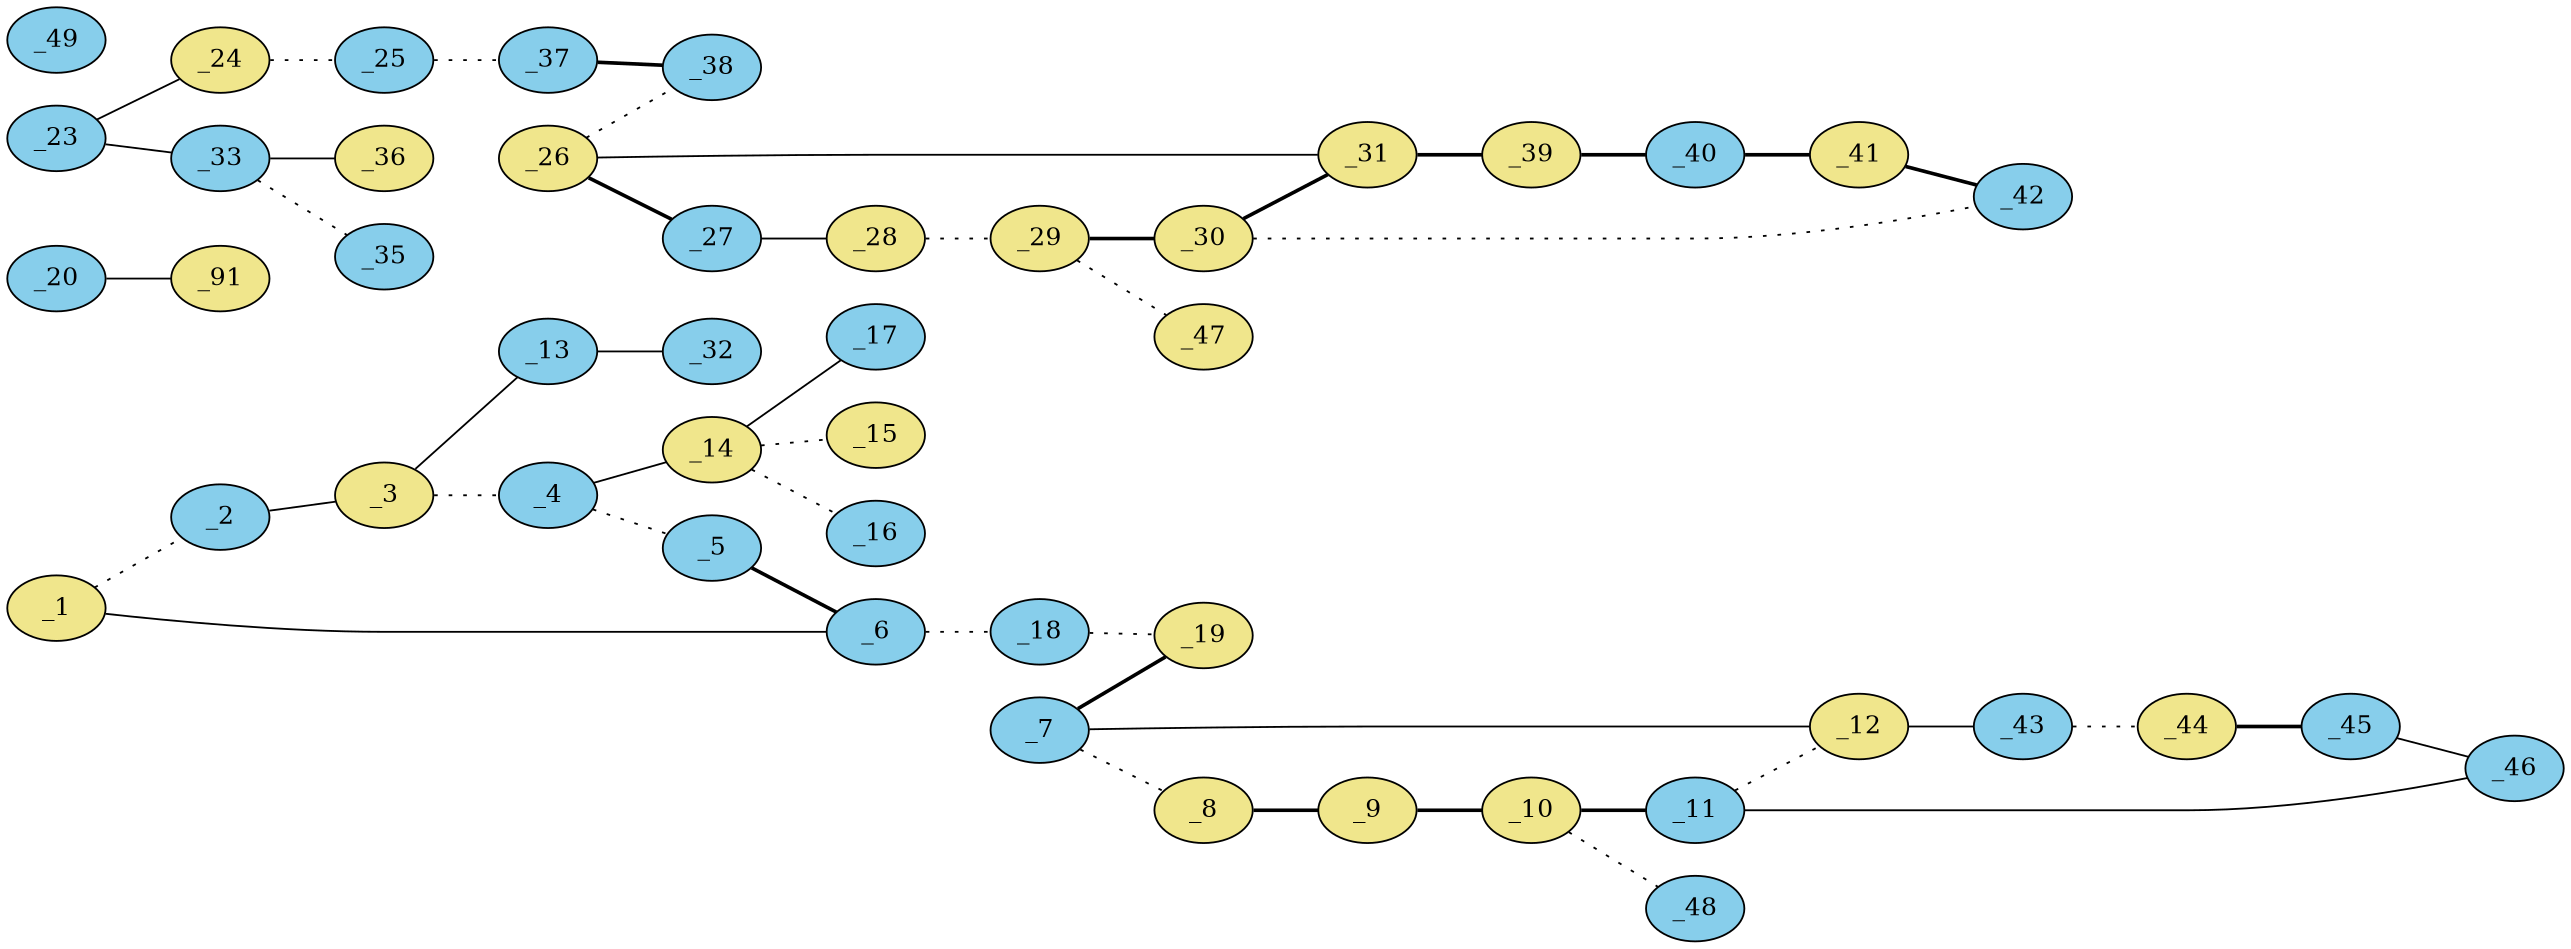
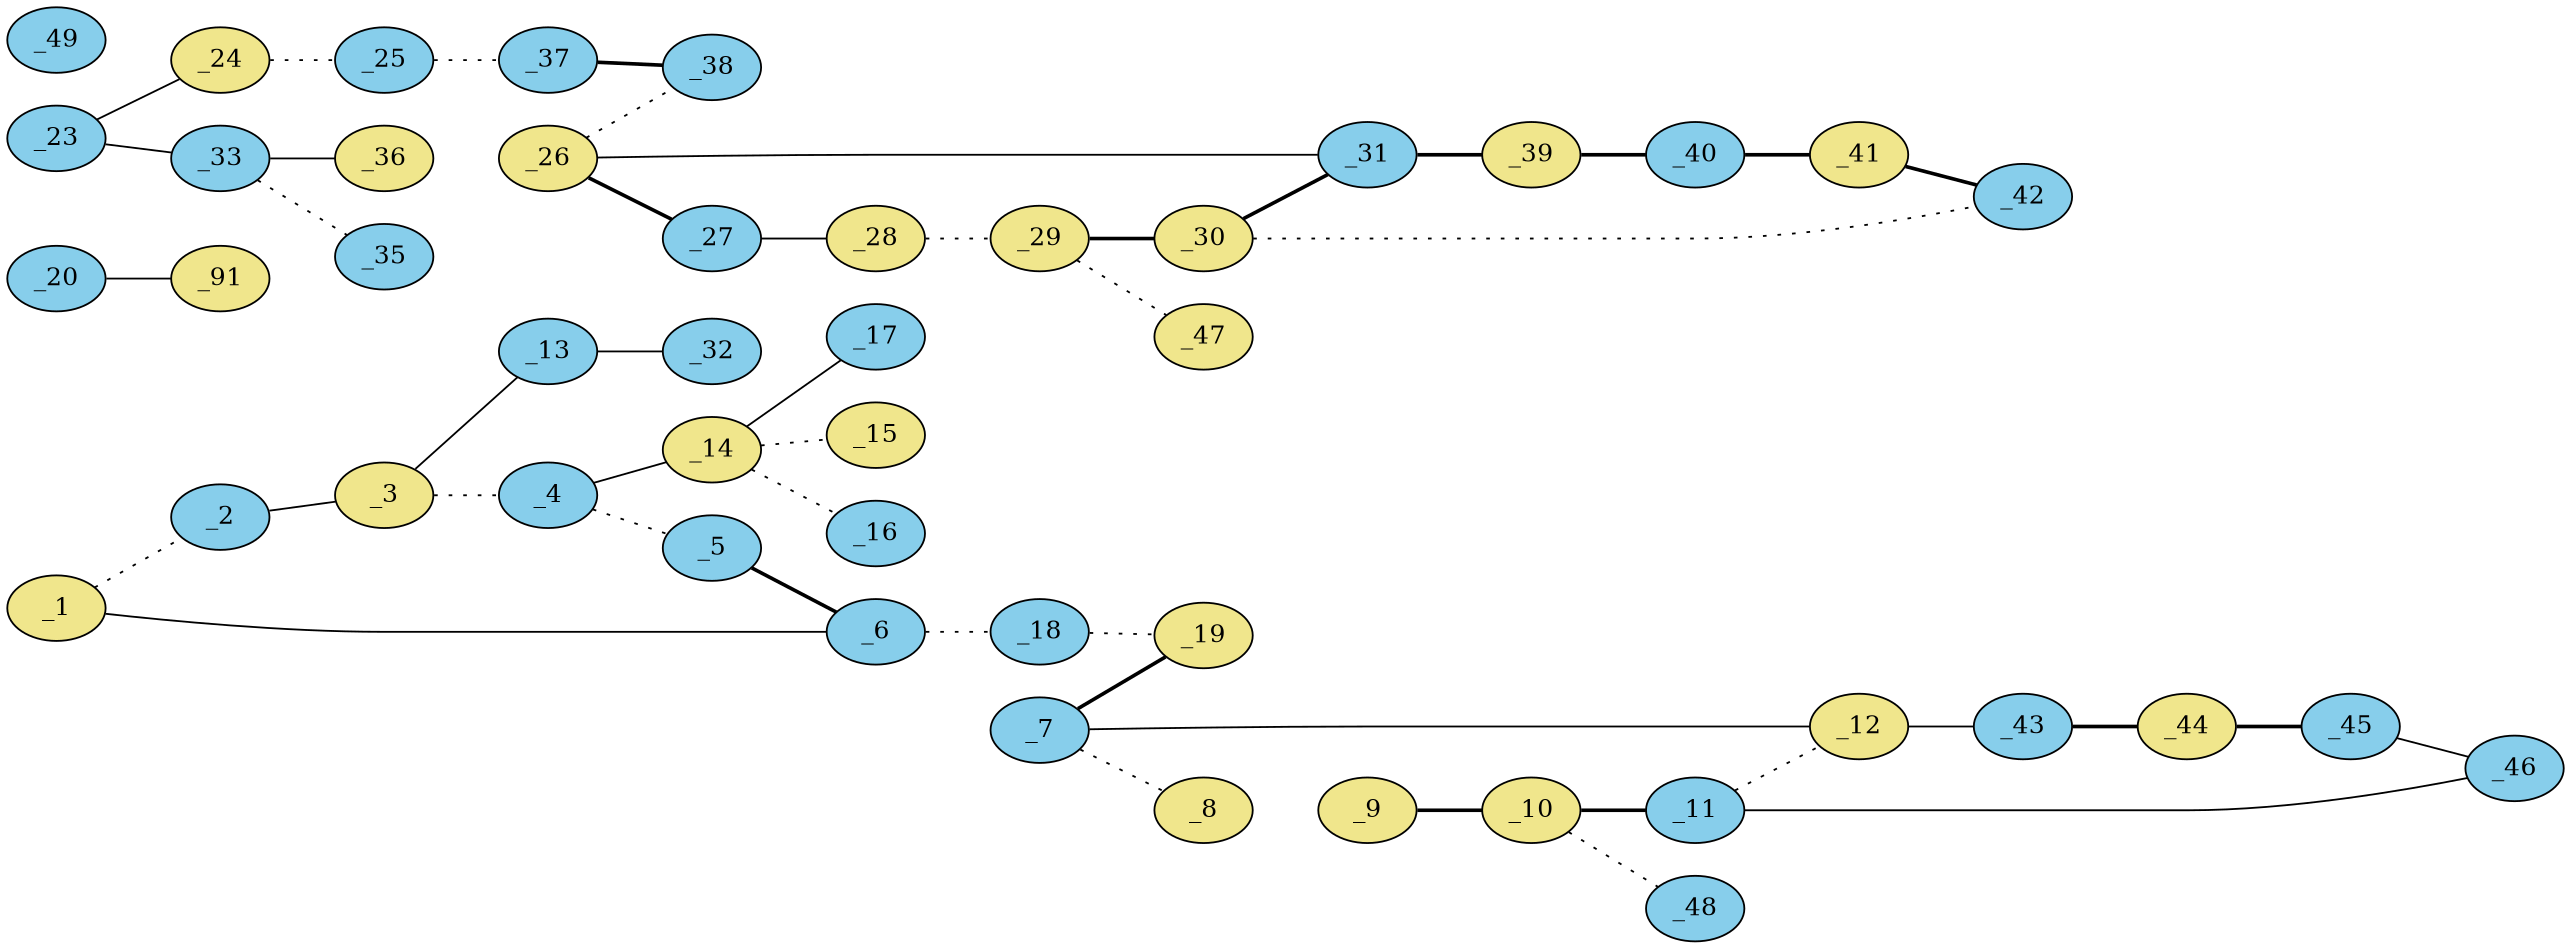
(1367, 155) -> (1367, 155)
(2105, 727) -> (2105, 727)
(1286, 810) -> none
